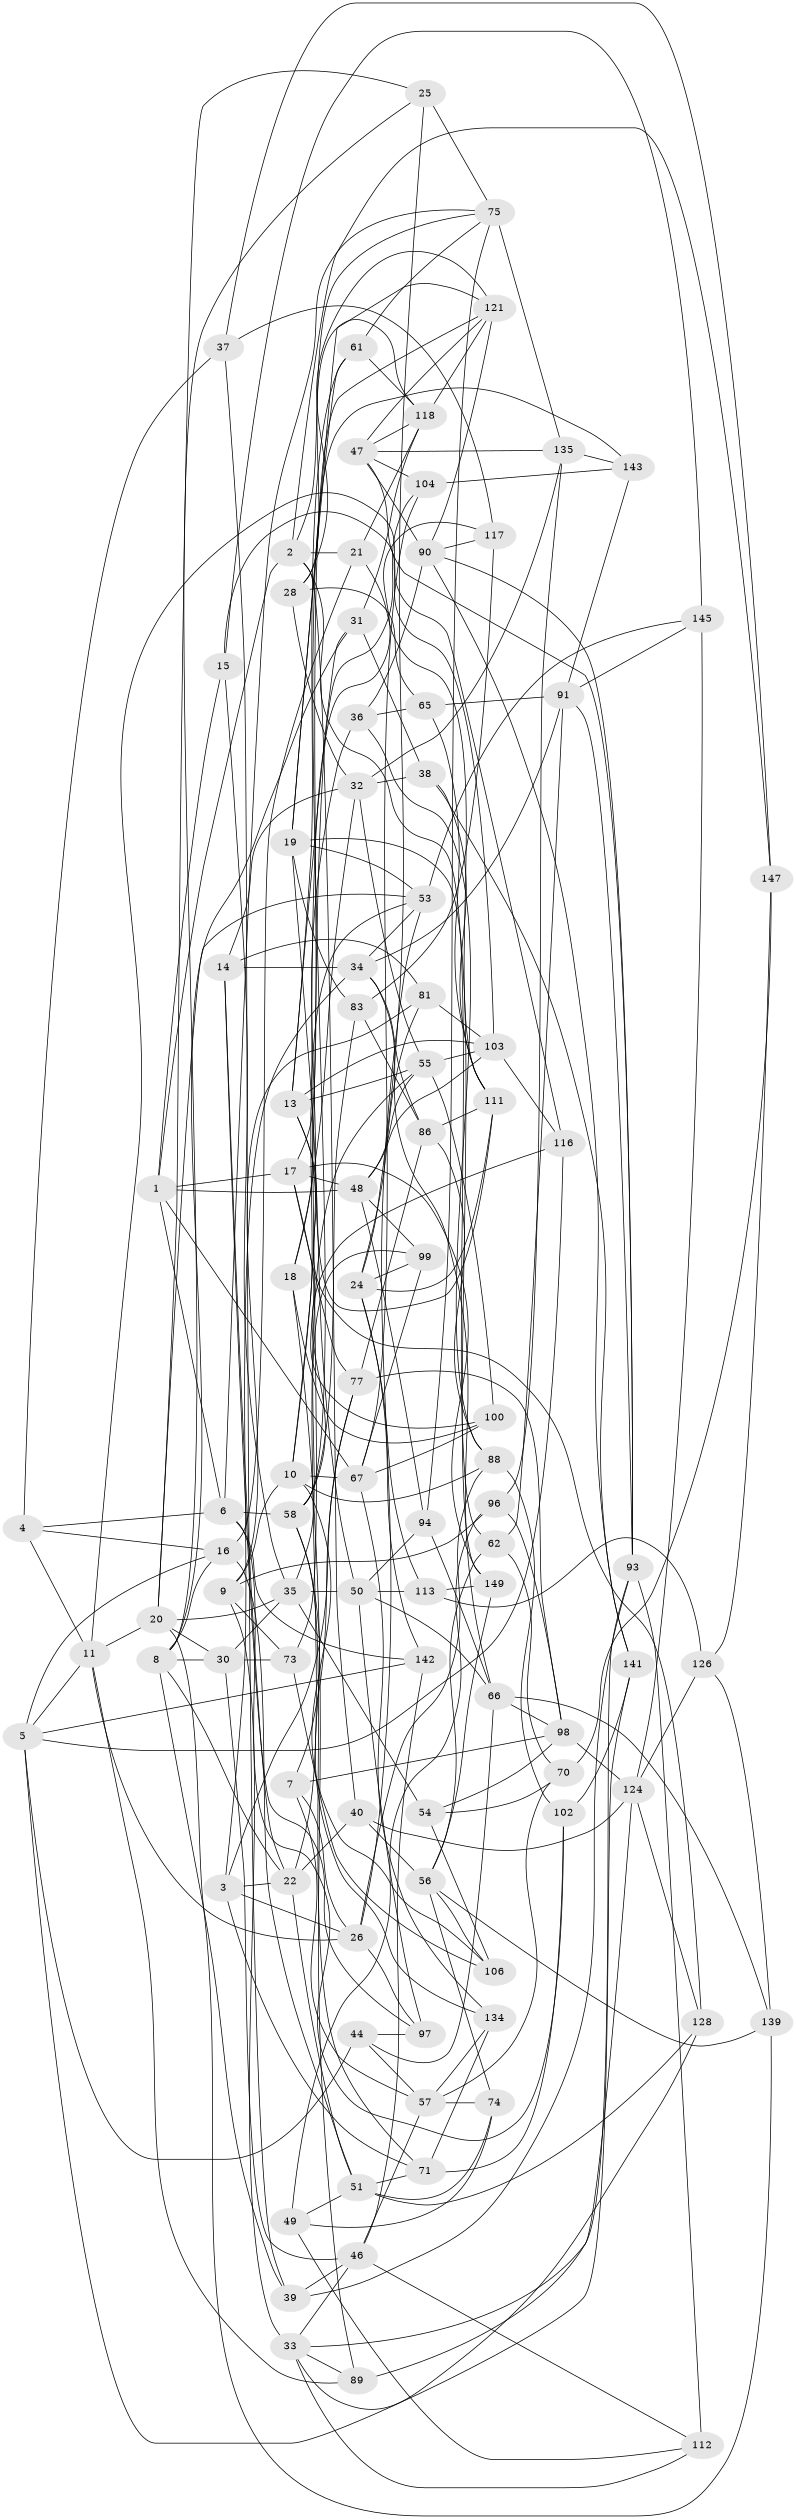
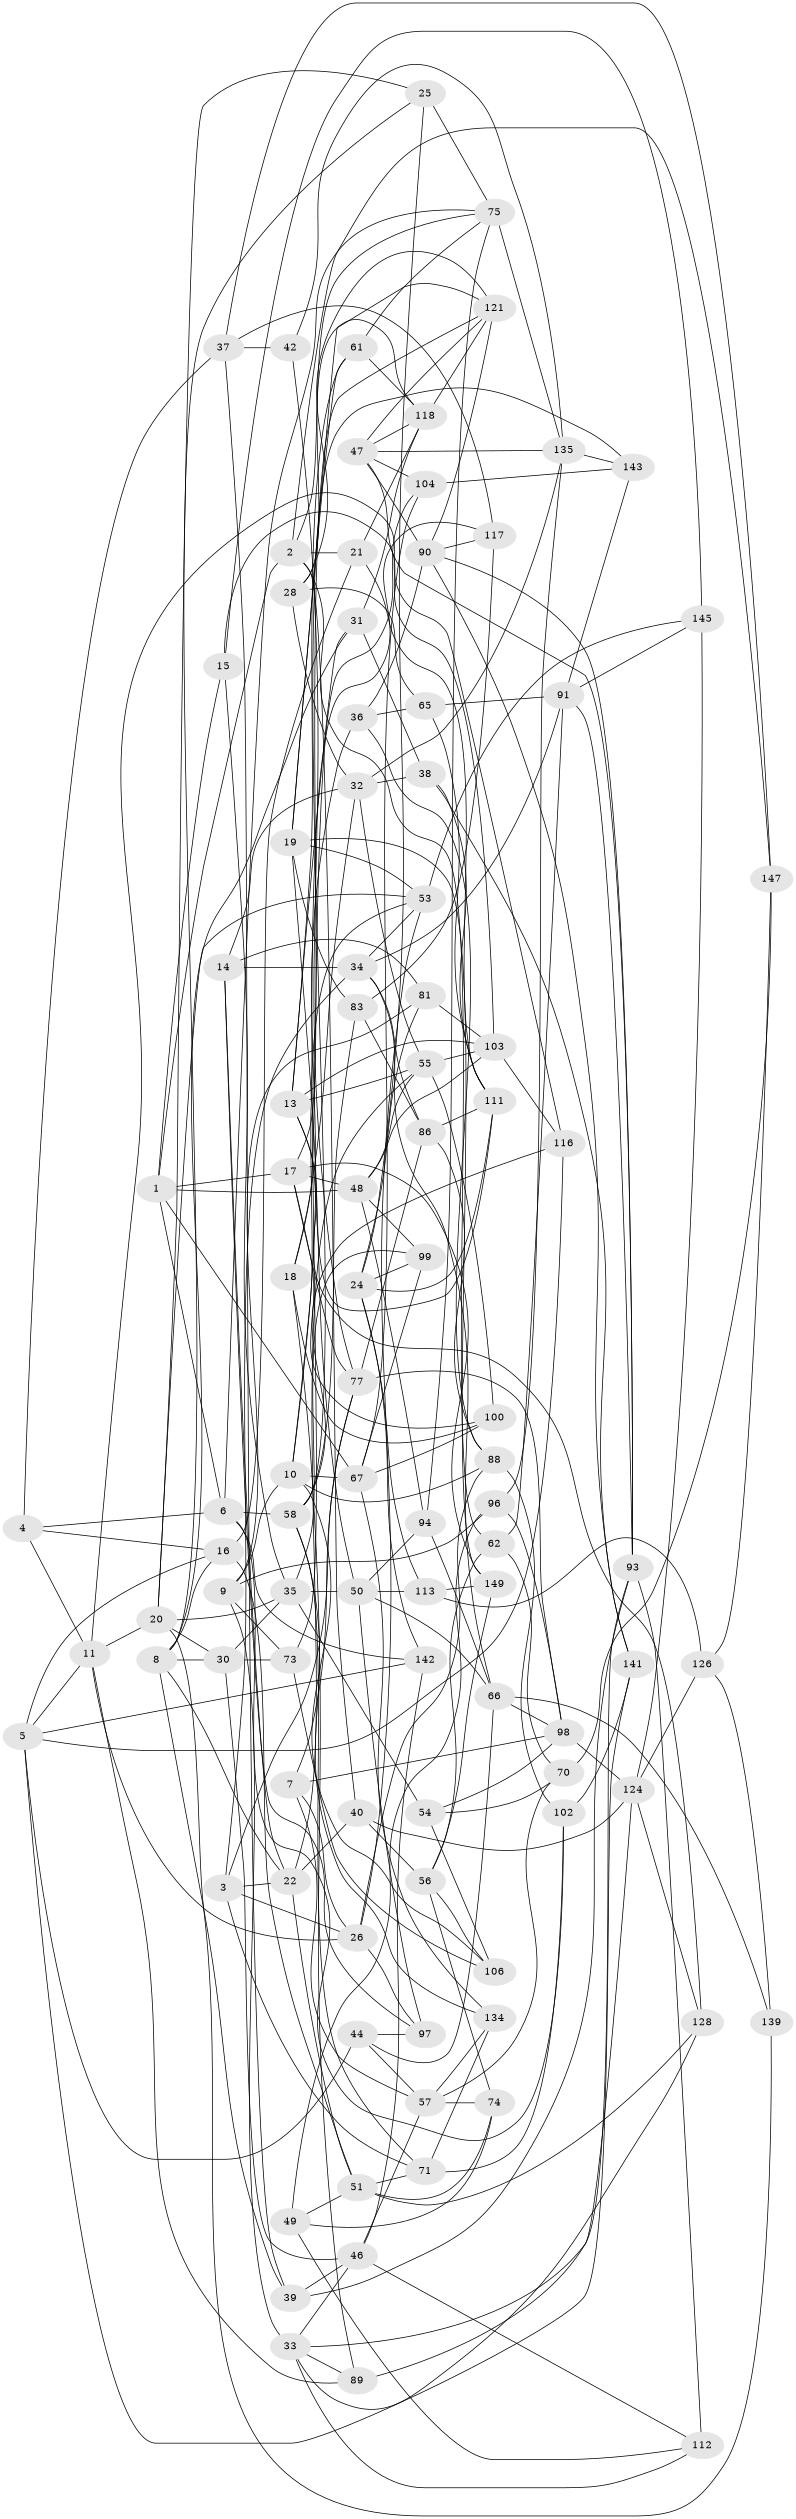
none -> (291, 348)
(581, 1989) -> none
